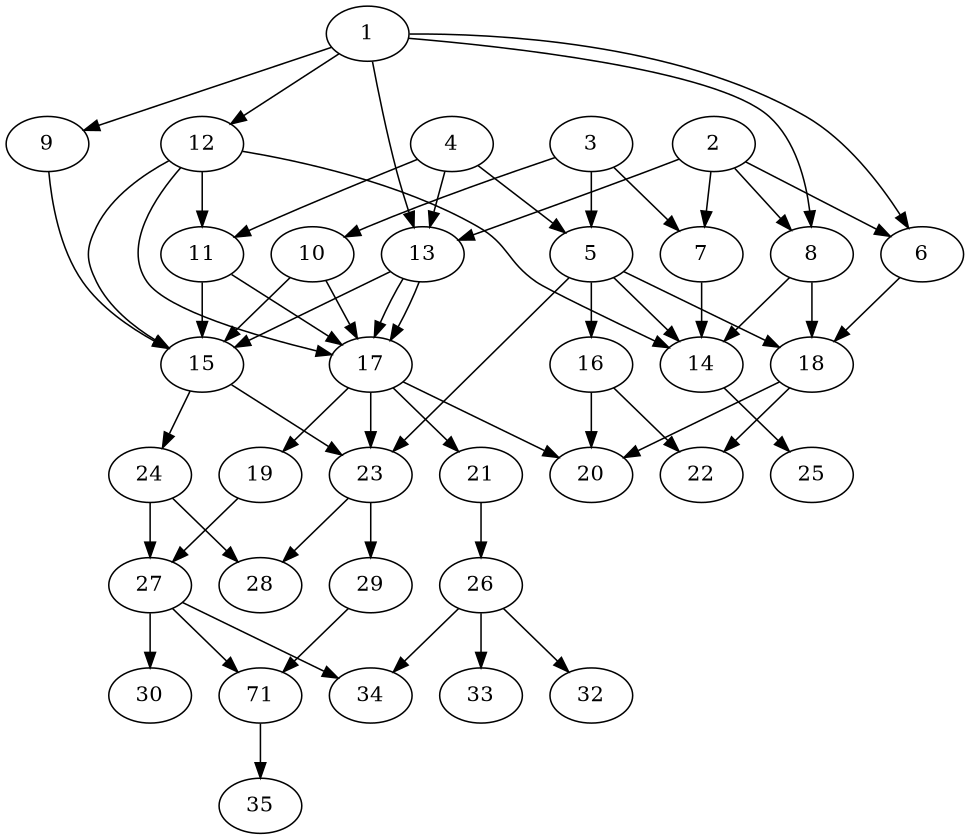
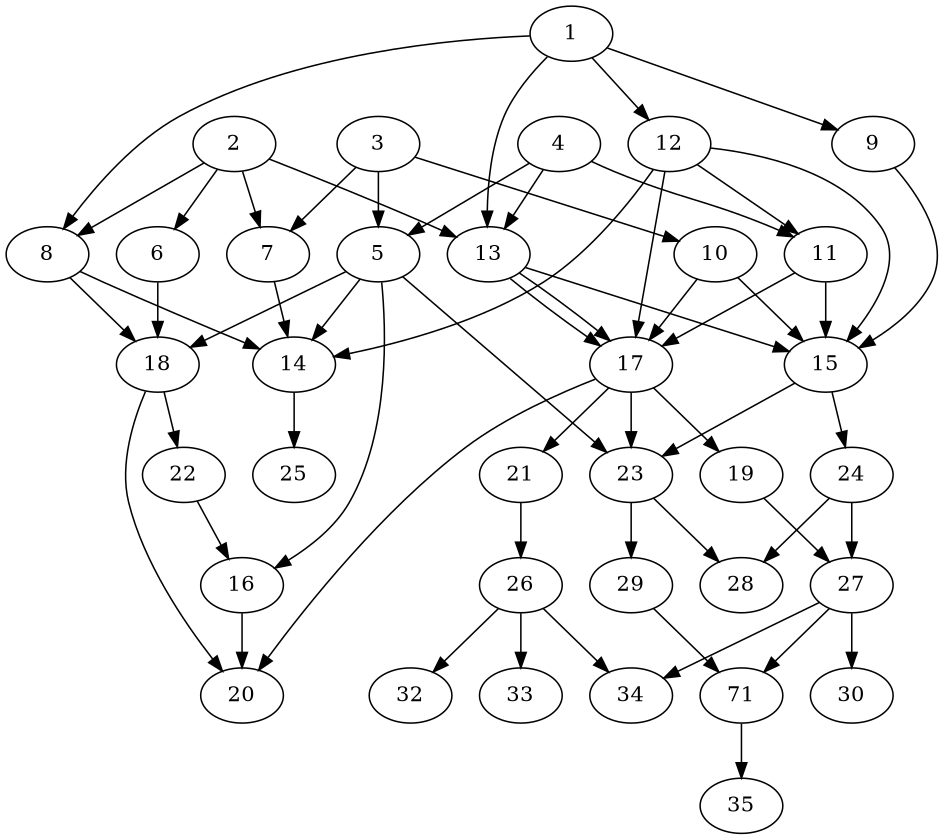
(680, 66) -> none
(641, 414) -> (209, 523)
